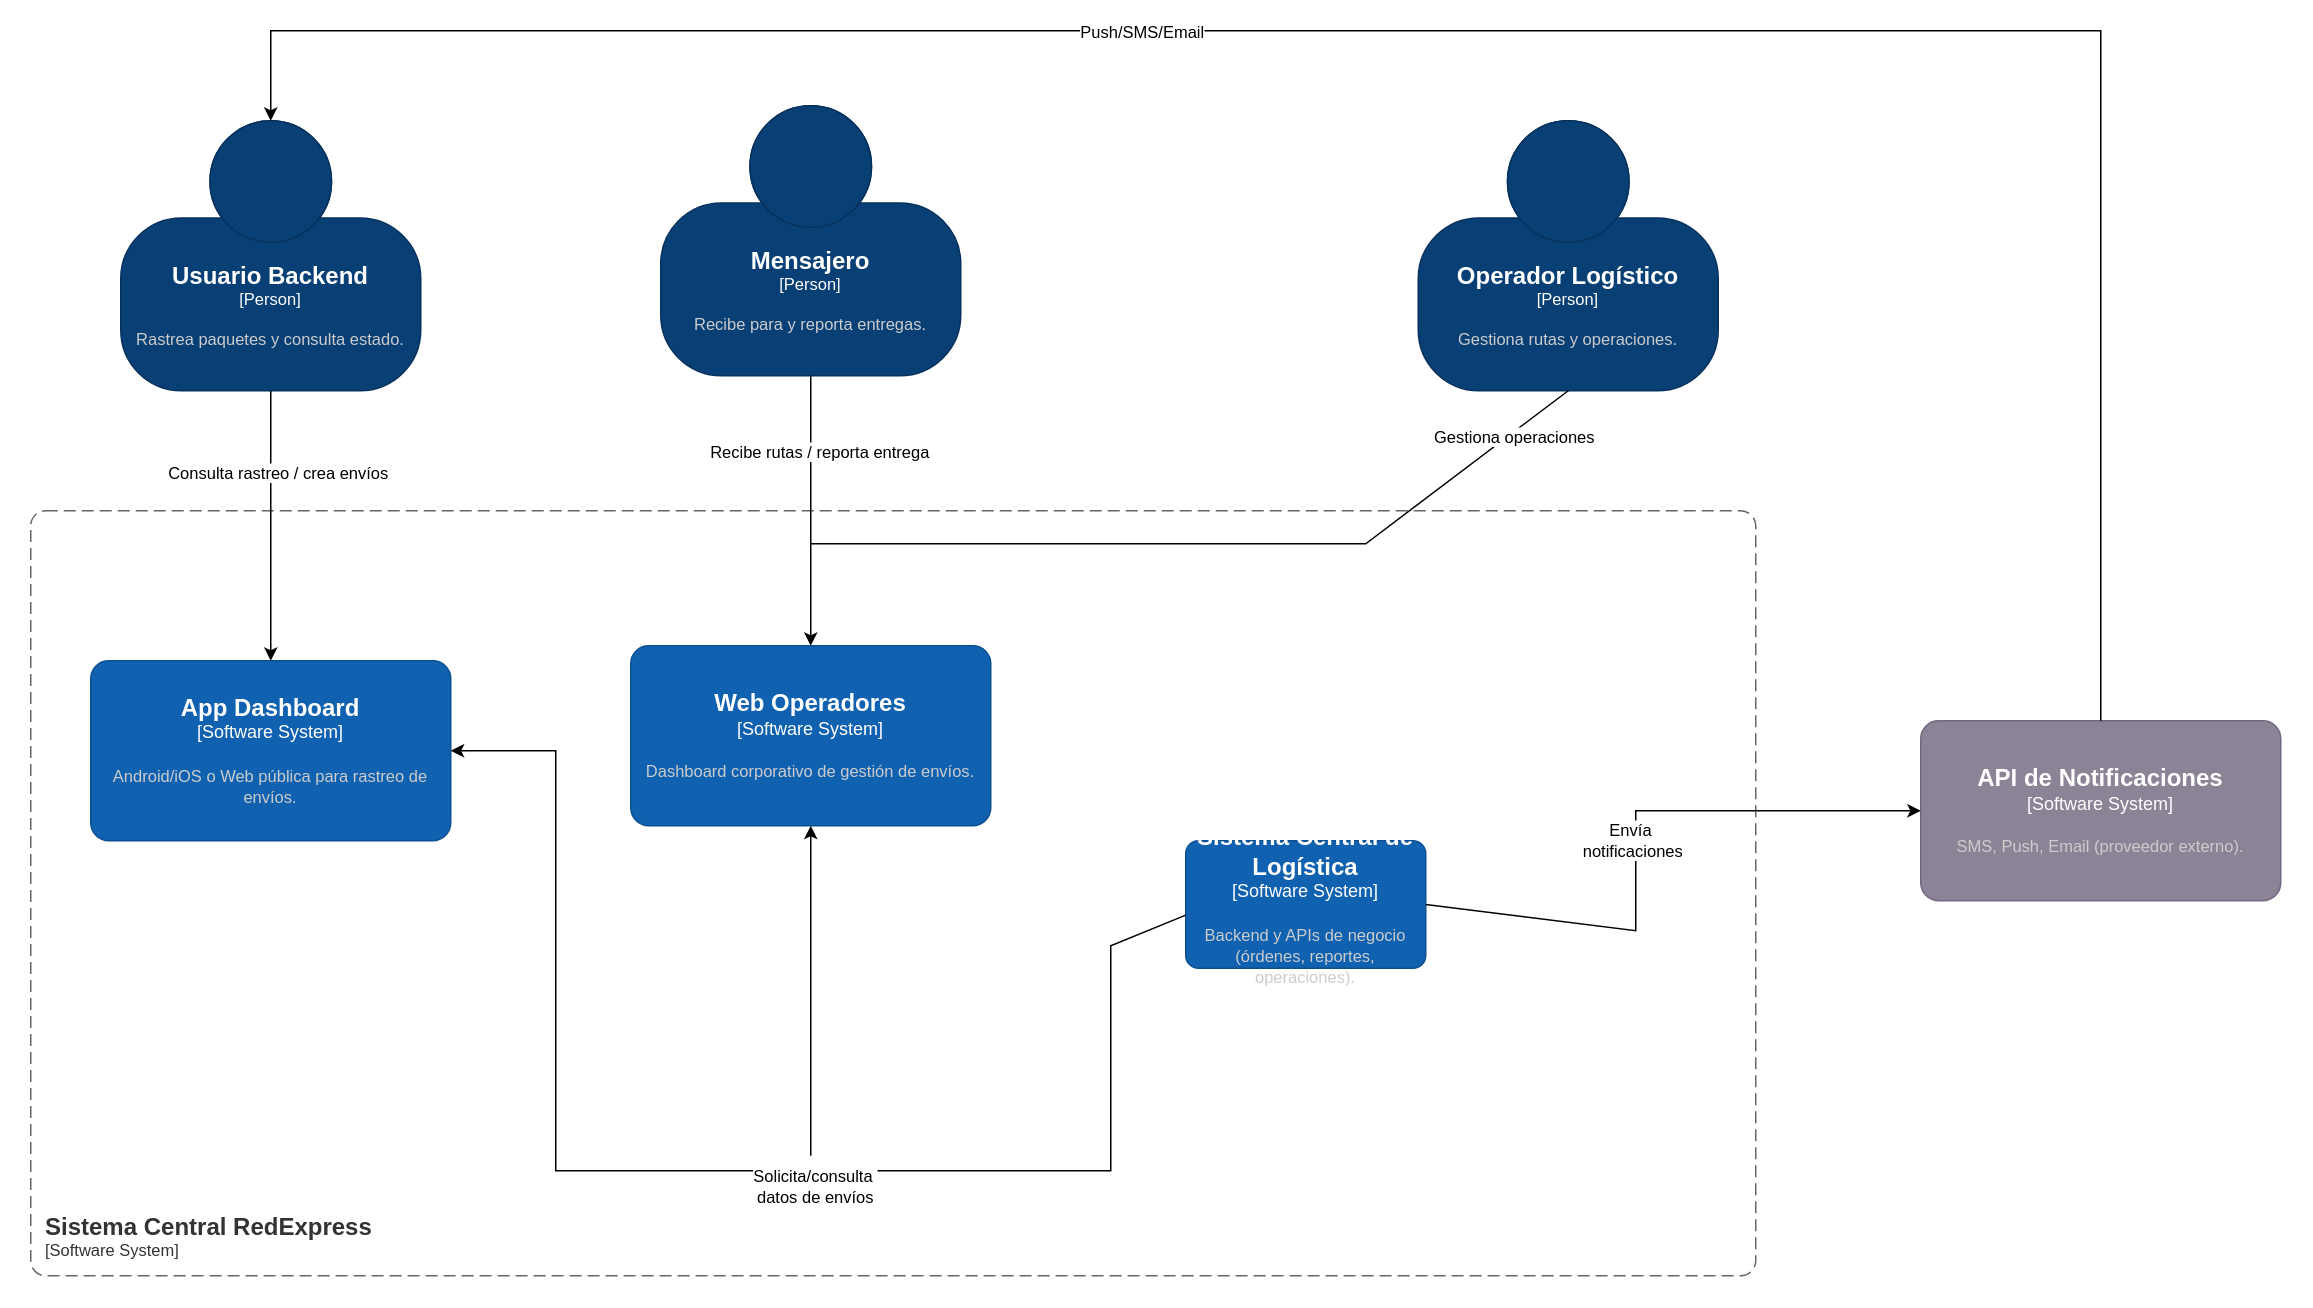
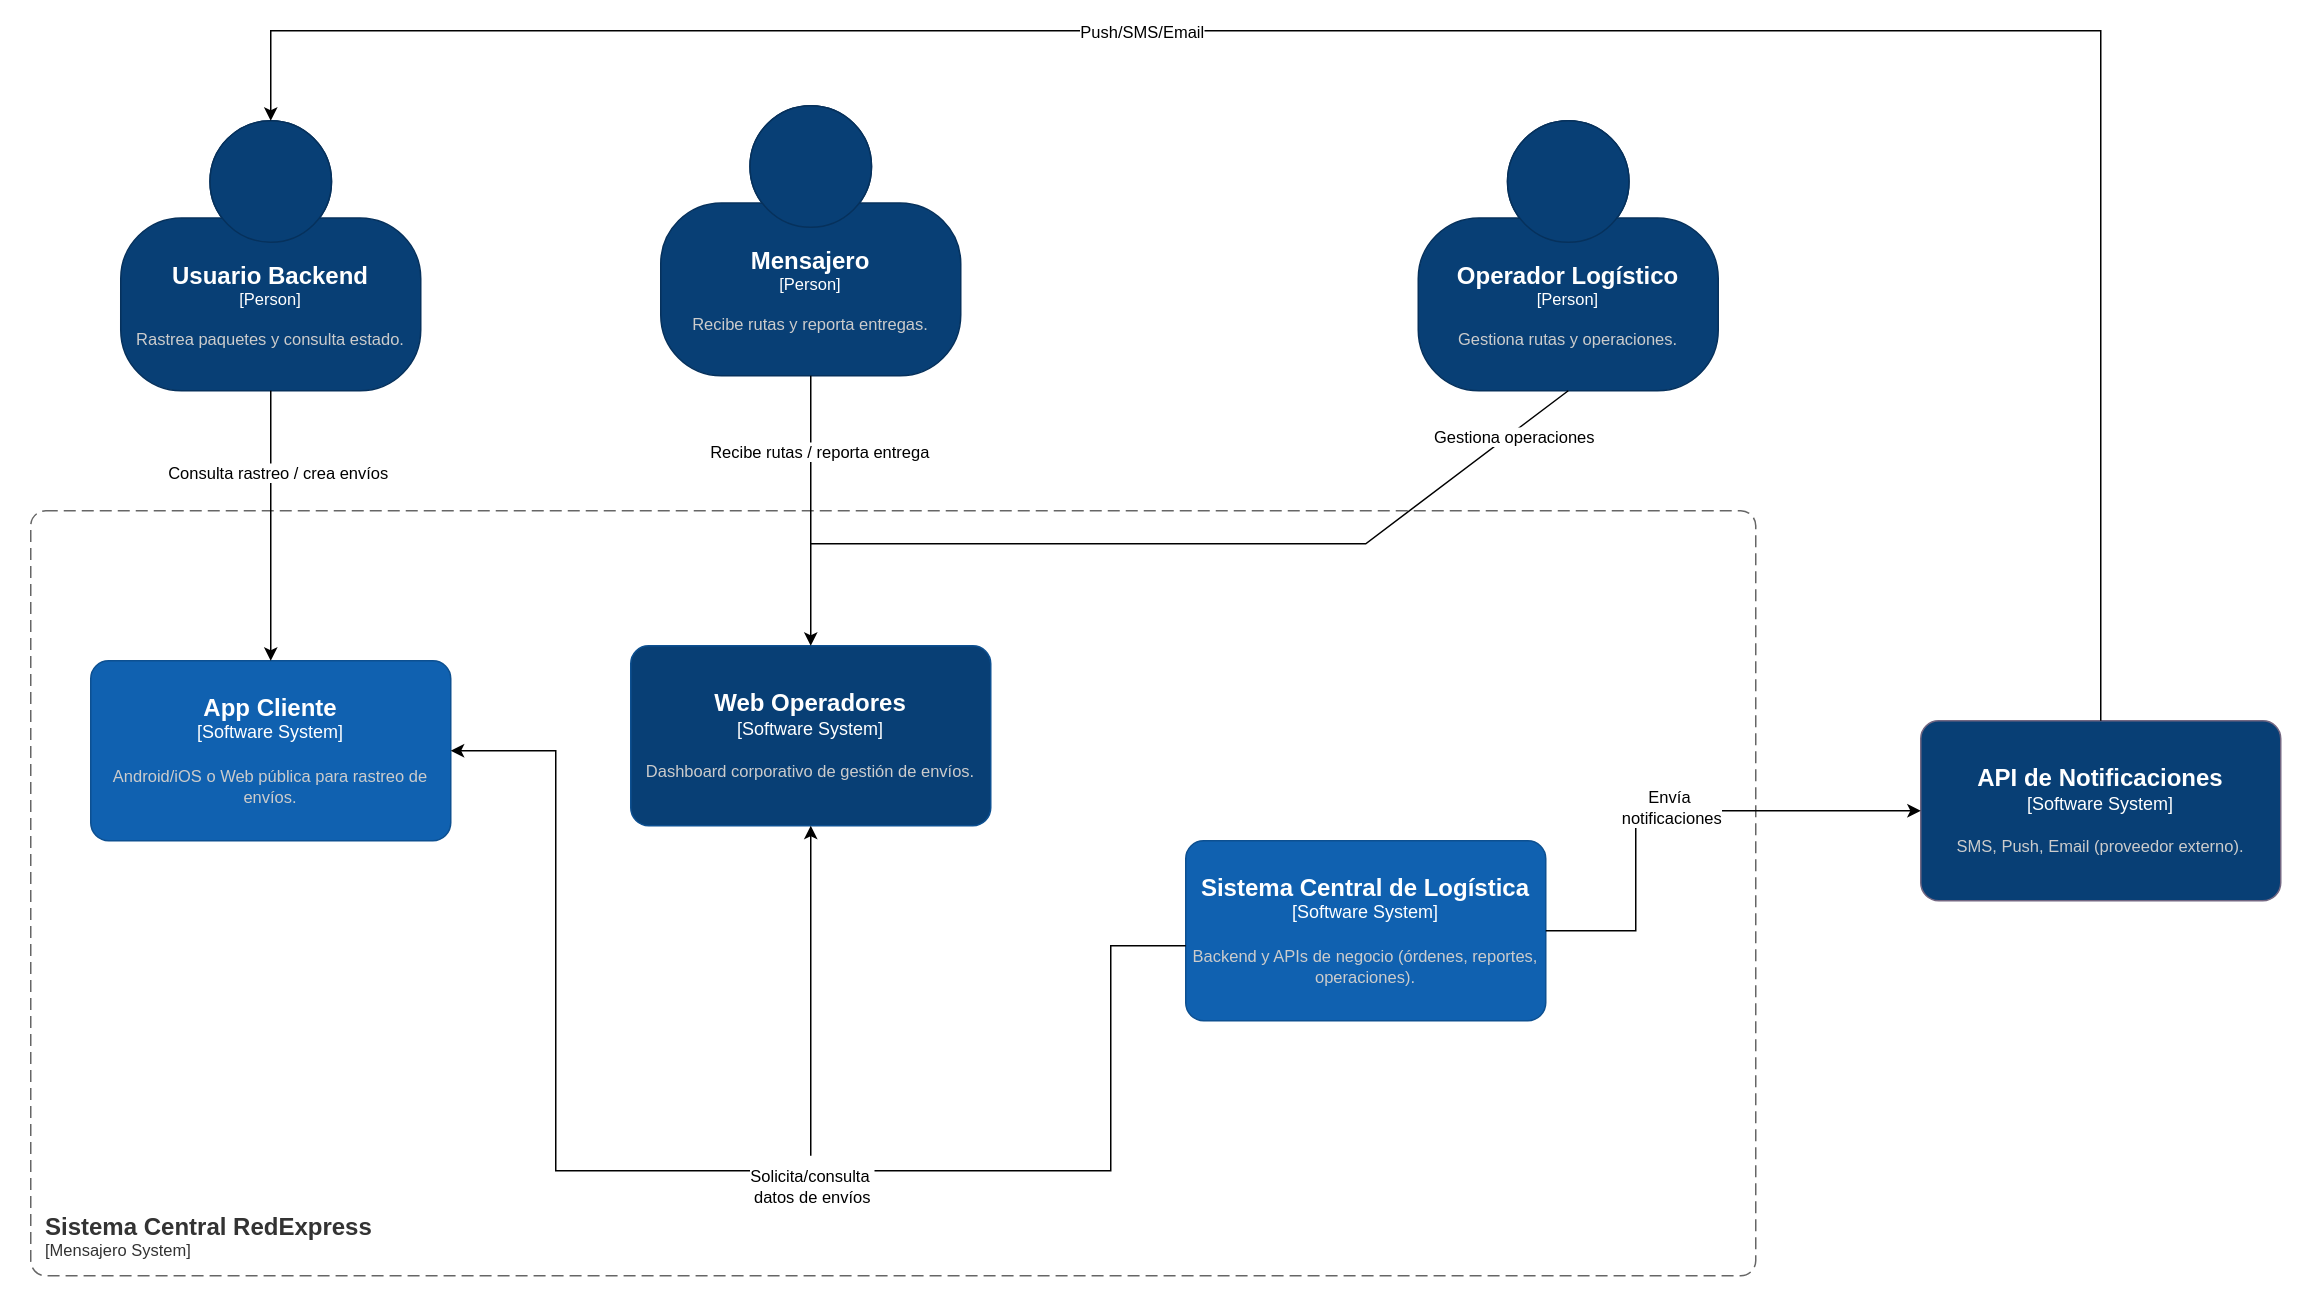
(811, 290) -> (811, 290)
(811, 736) -> (811, 736)
(271, 751) -> (271, 751)
(2101, 811) -> (2101, 811)
(1306, 905) -> (1366, 931)
(157, 1239) -> (157, 1239)
